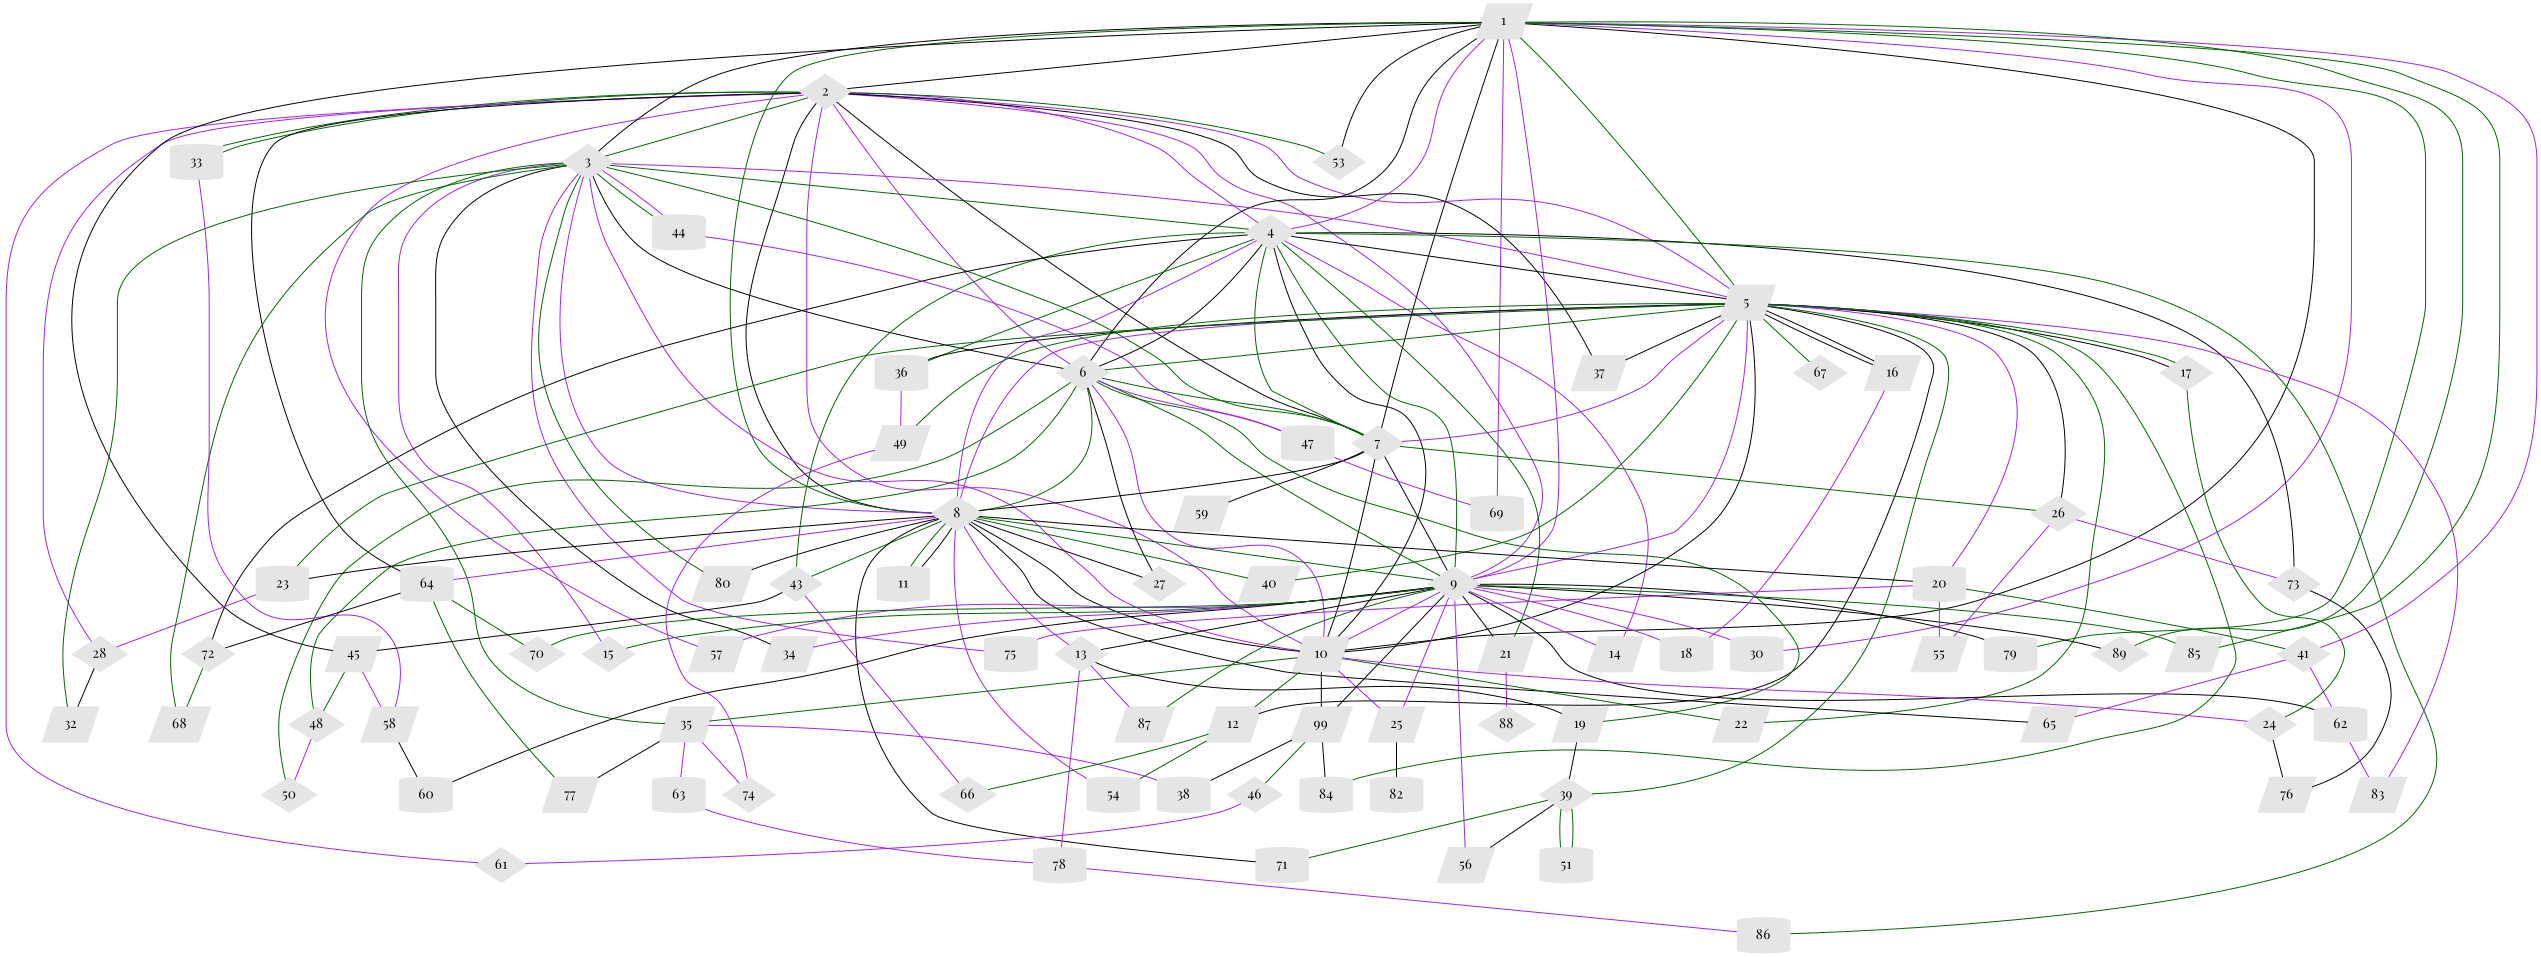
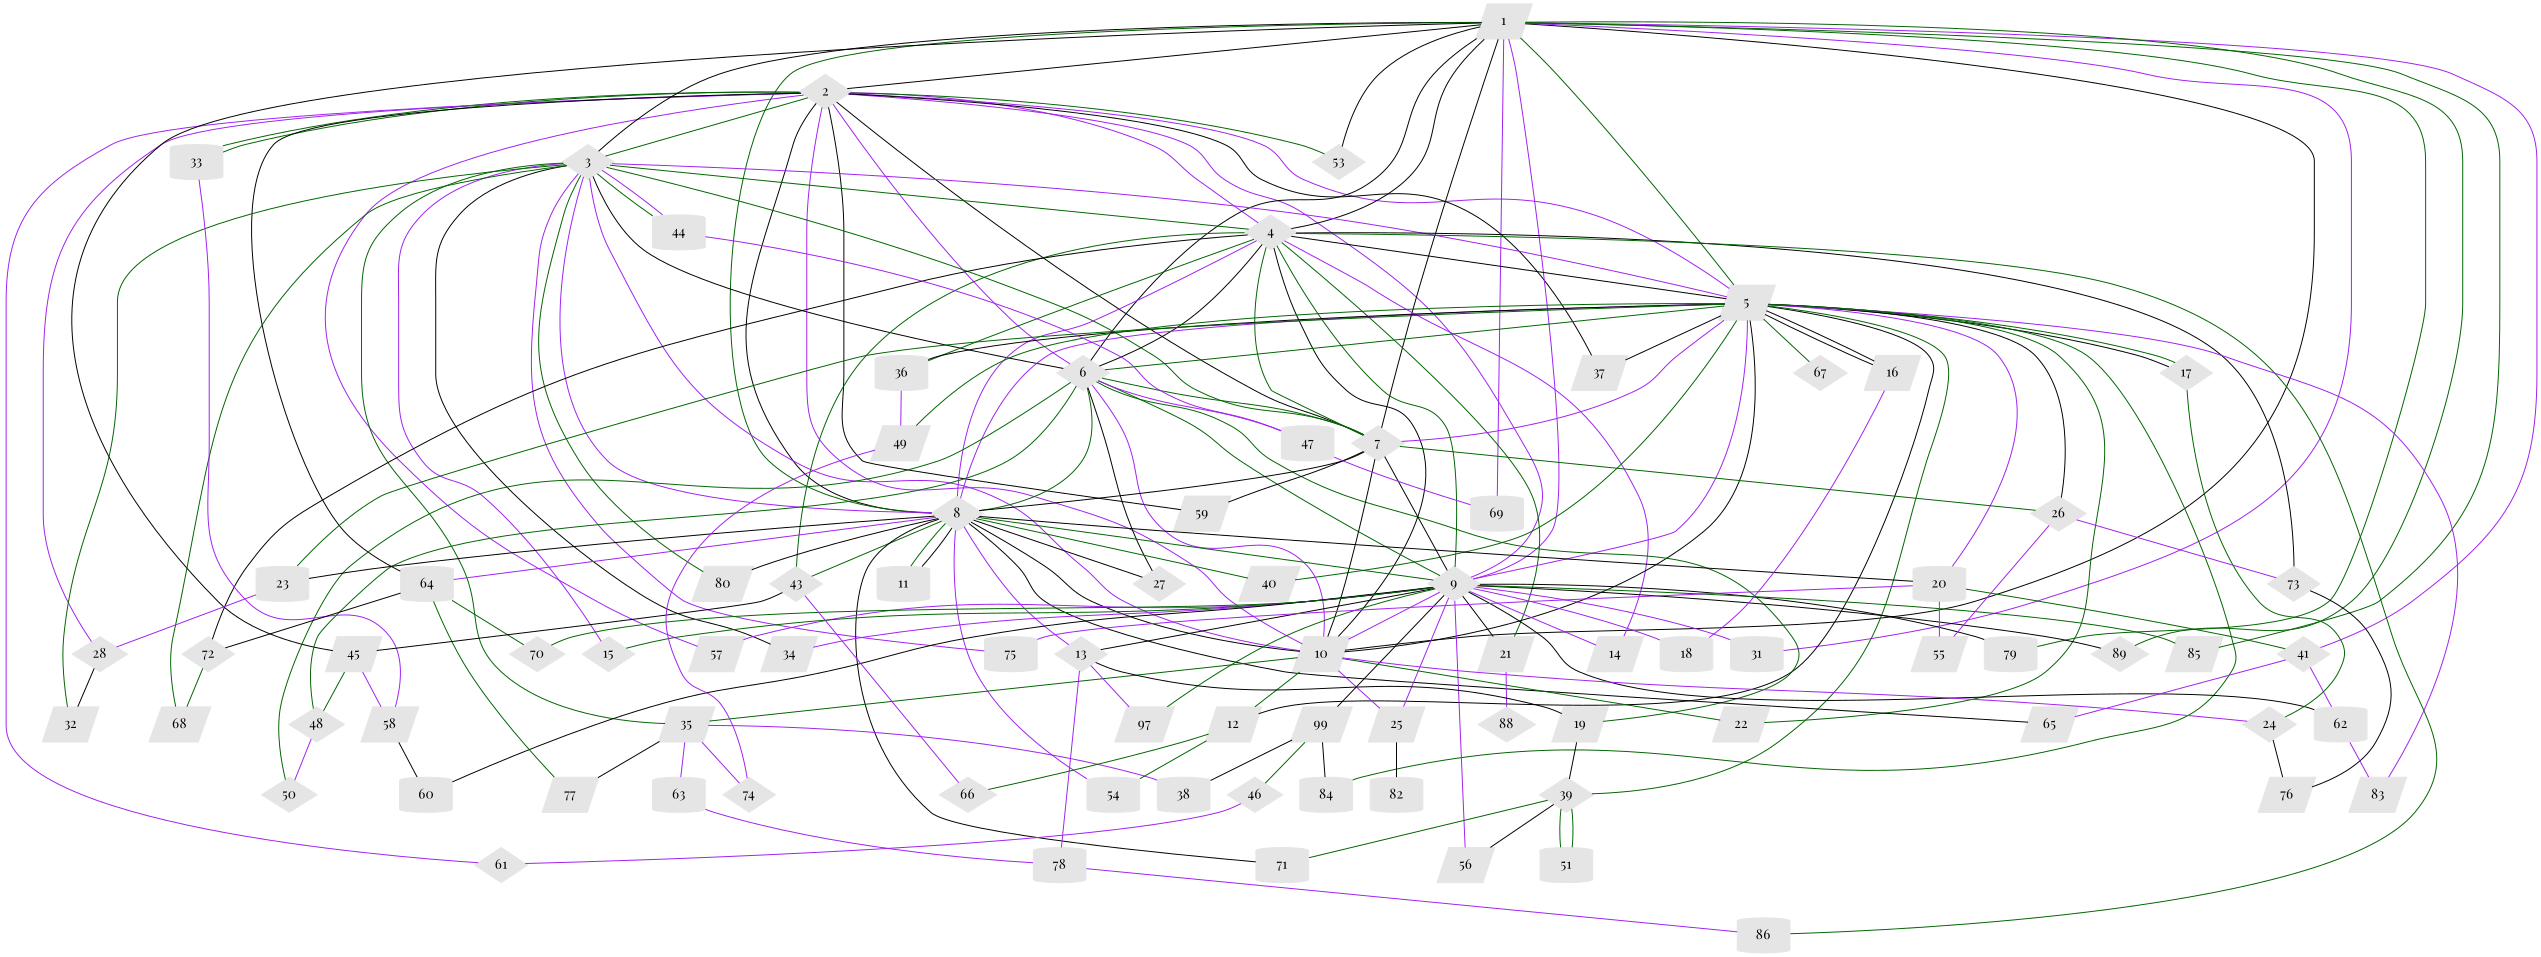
(1419, 165) -> (1419, 165)
none -> (850, 446)
(1757, 654) -> (1757, 654)
(1321, 695) -> none
(1145, 724) -> (1145, 724)
